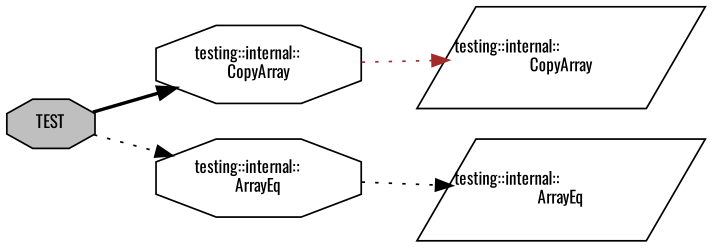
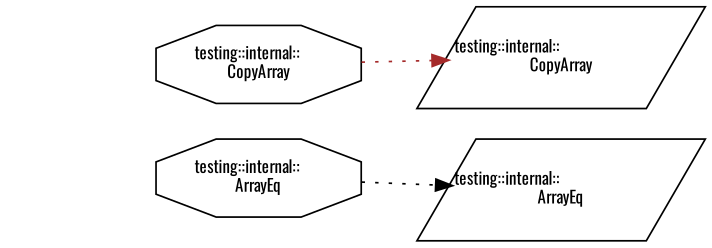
(51, 124) -> none
